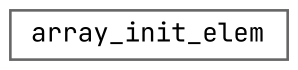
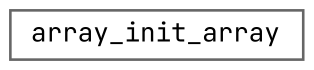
(149, 35) -> (157, 35)
